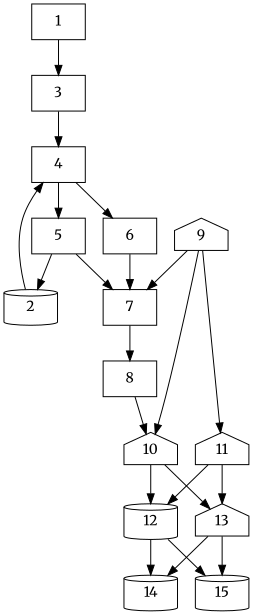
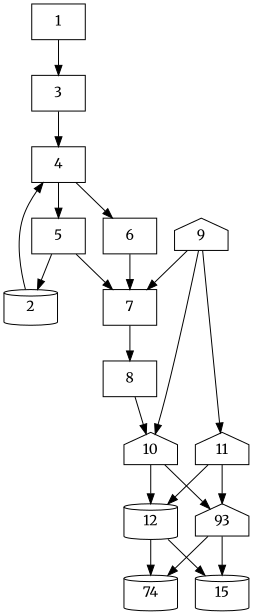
(222, 522) -> (222, 522)
(151, 593) -> (151, 593)
